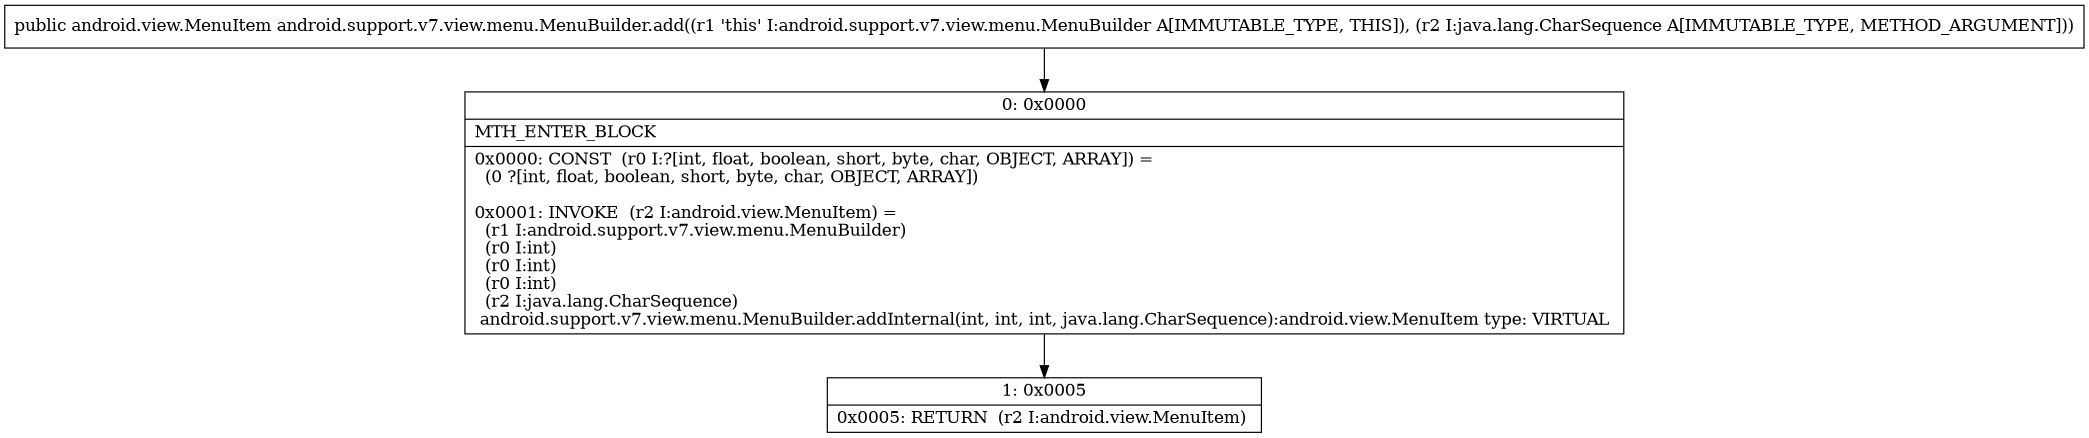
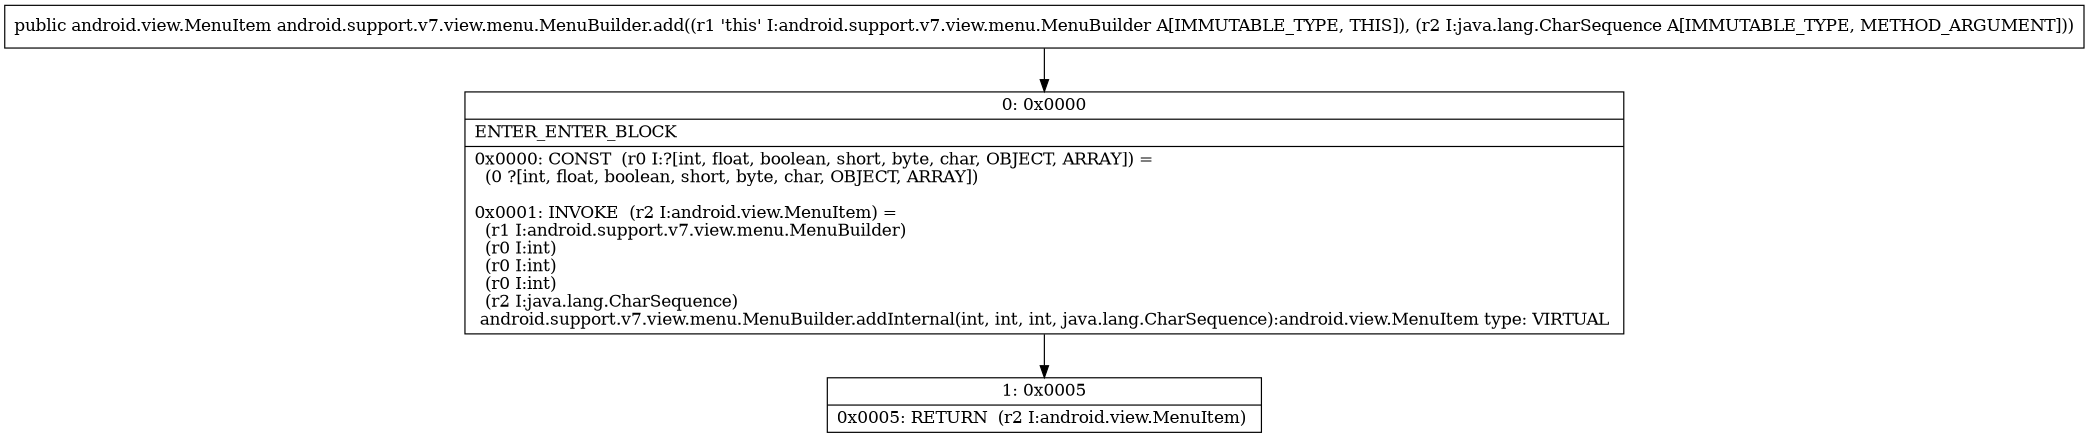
(566, 132) -> (576, 132)
